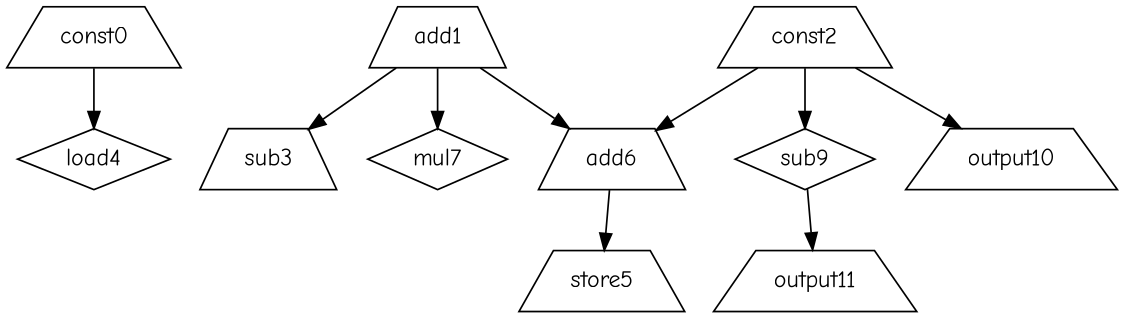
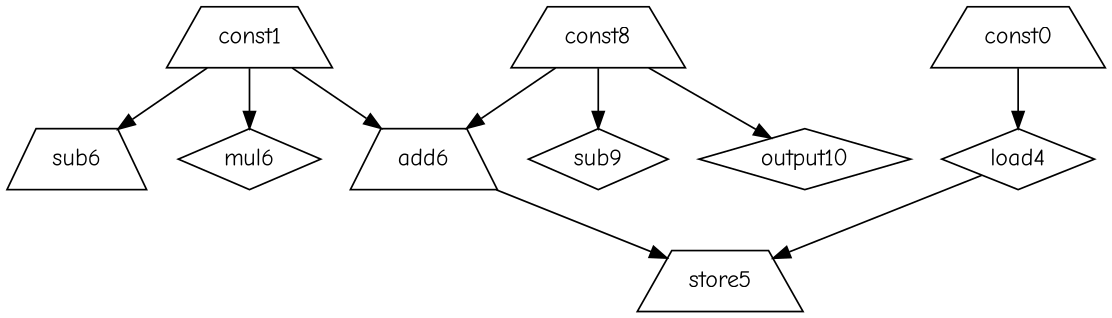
(438, 37) -> (249, 37)
(805, 37) -> (598, 37)
(268, 159) -> (77, 159)
(438, 159) -> (249, 159)
(1012, 159) -> (805, 159)
none -> (885, 214)
(815, 281) -> none
